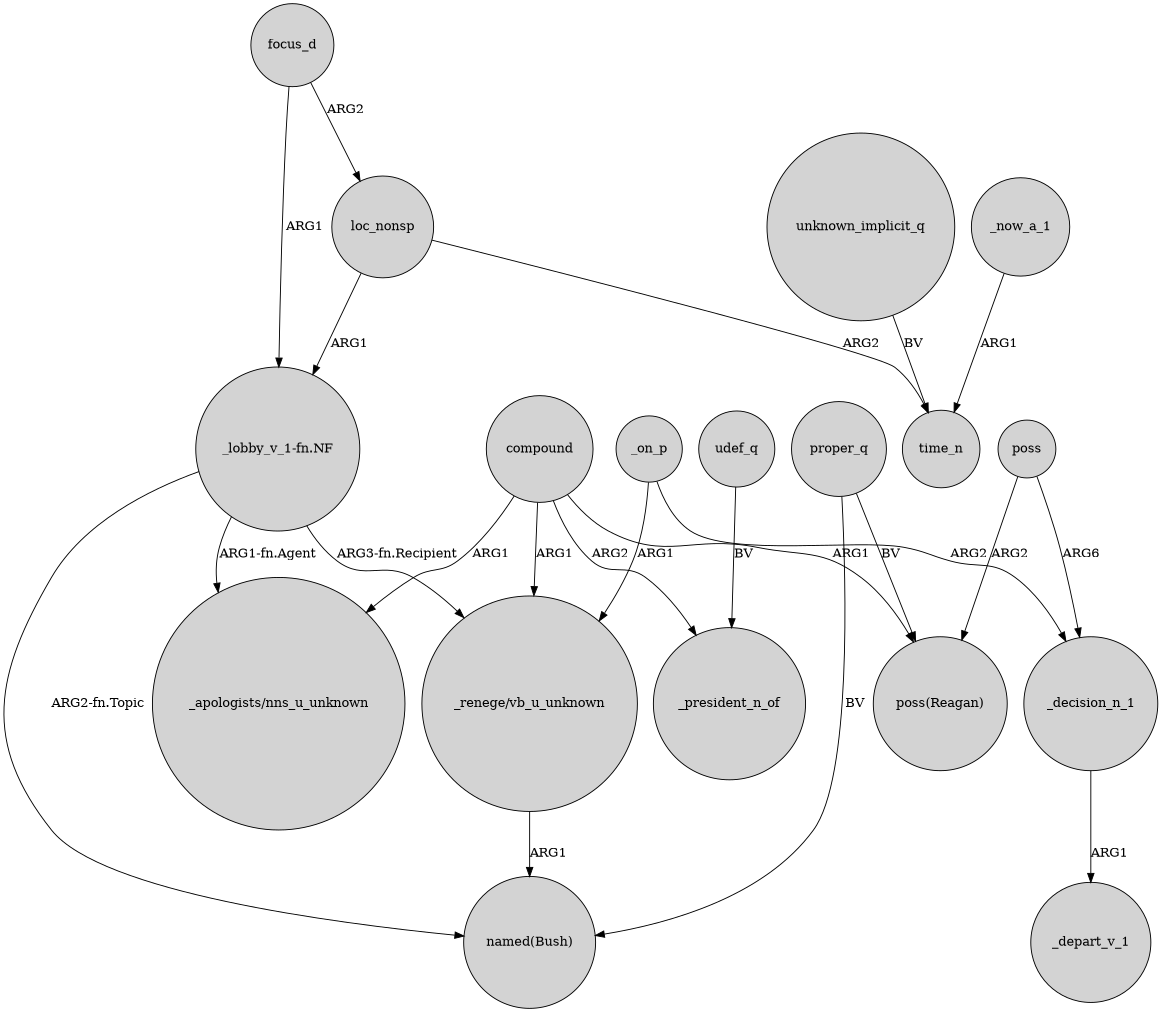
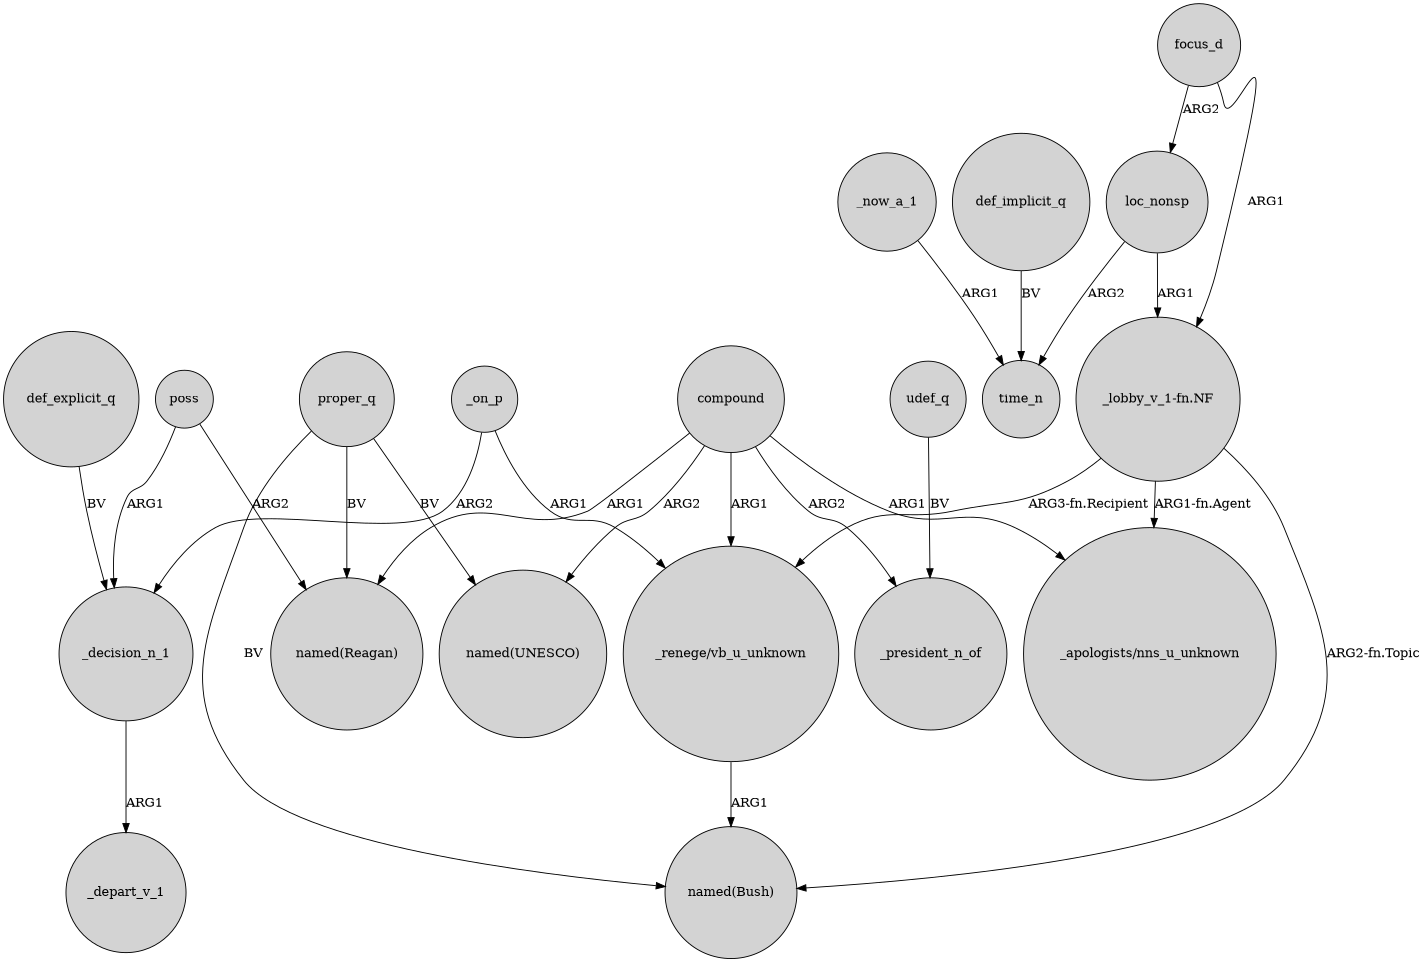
(861, 227) -> (1021, 202)
none -> (71, 399)
(1081, 554) -> (146, 504)
none -> (523, 654)
(940, 704) -> (347, 654)
